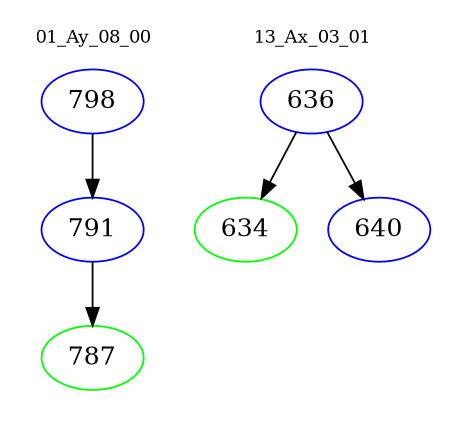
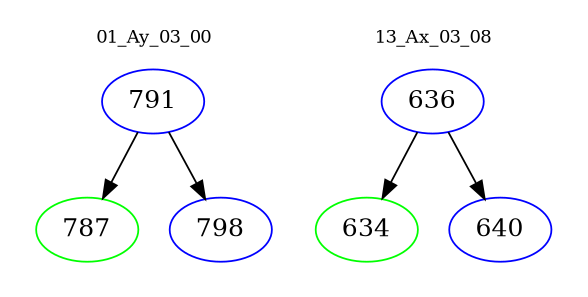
(93, 38) -> (154, 38)
(312, 38) -> (434, 38)
(93, 157) -> (183, 158)
